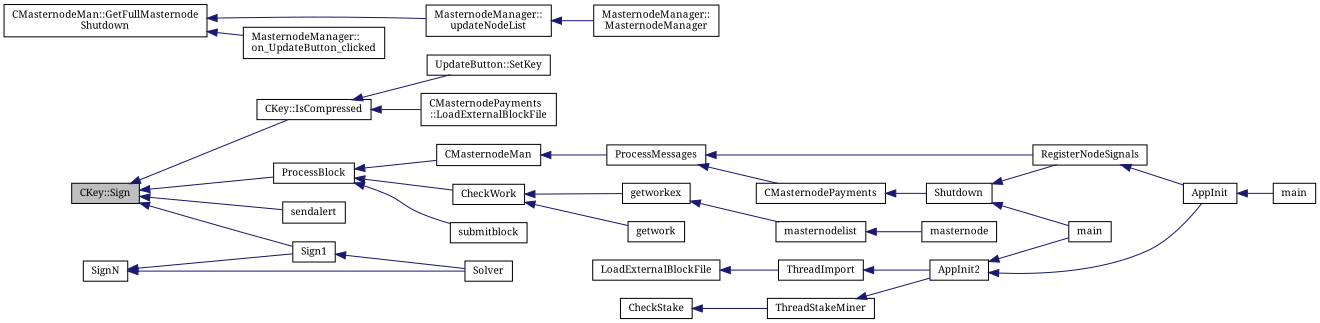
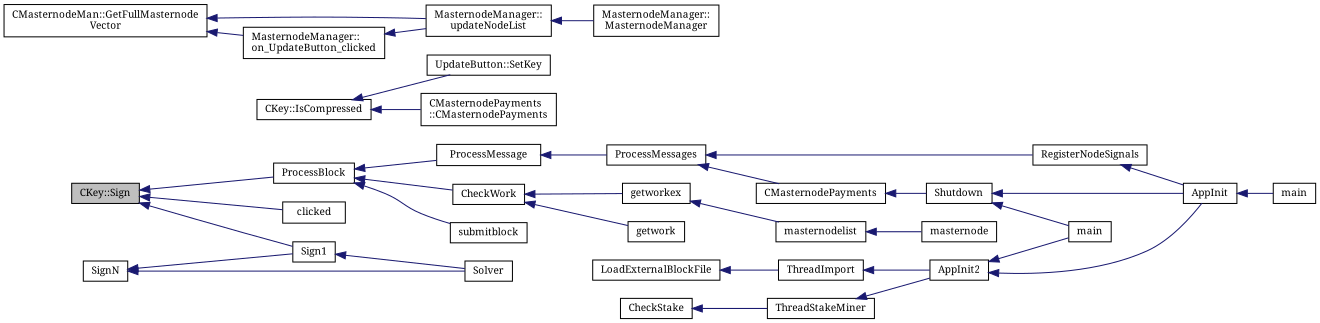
(106, 21) -> (106, 21)
none -> (411, 31)
(489, 110) -> (489, 110)
(214, 150) -> none
(489, 155) -> (489, 155)
(1029, 173) -> (1093, 193)
(314, 213) -> (314, 213)
